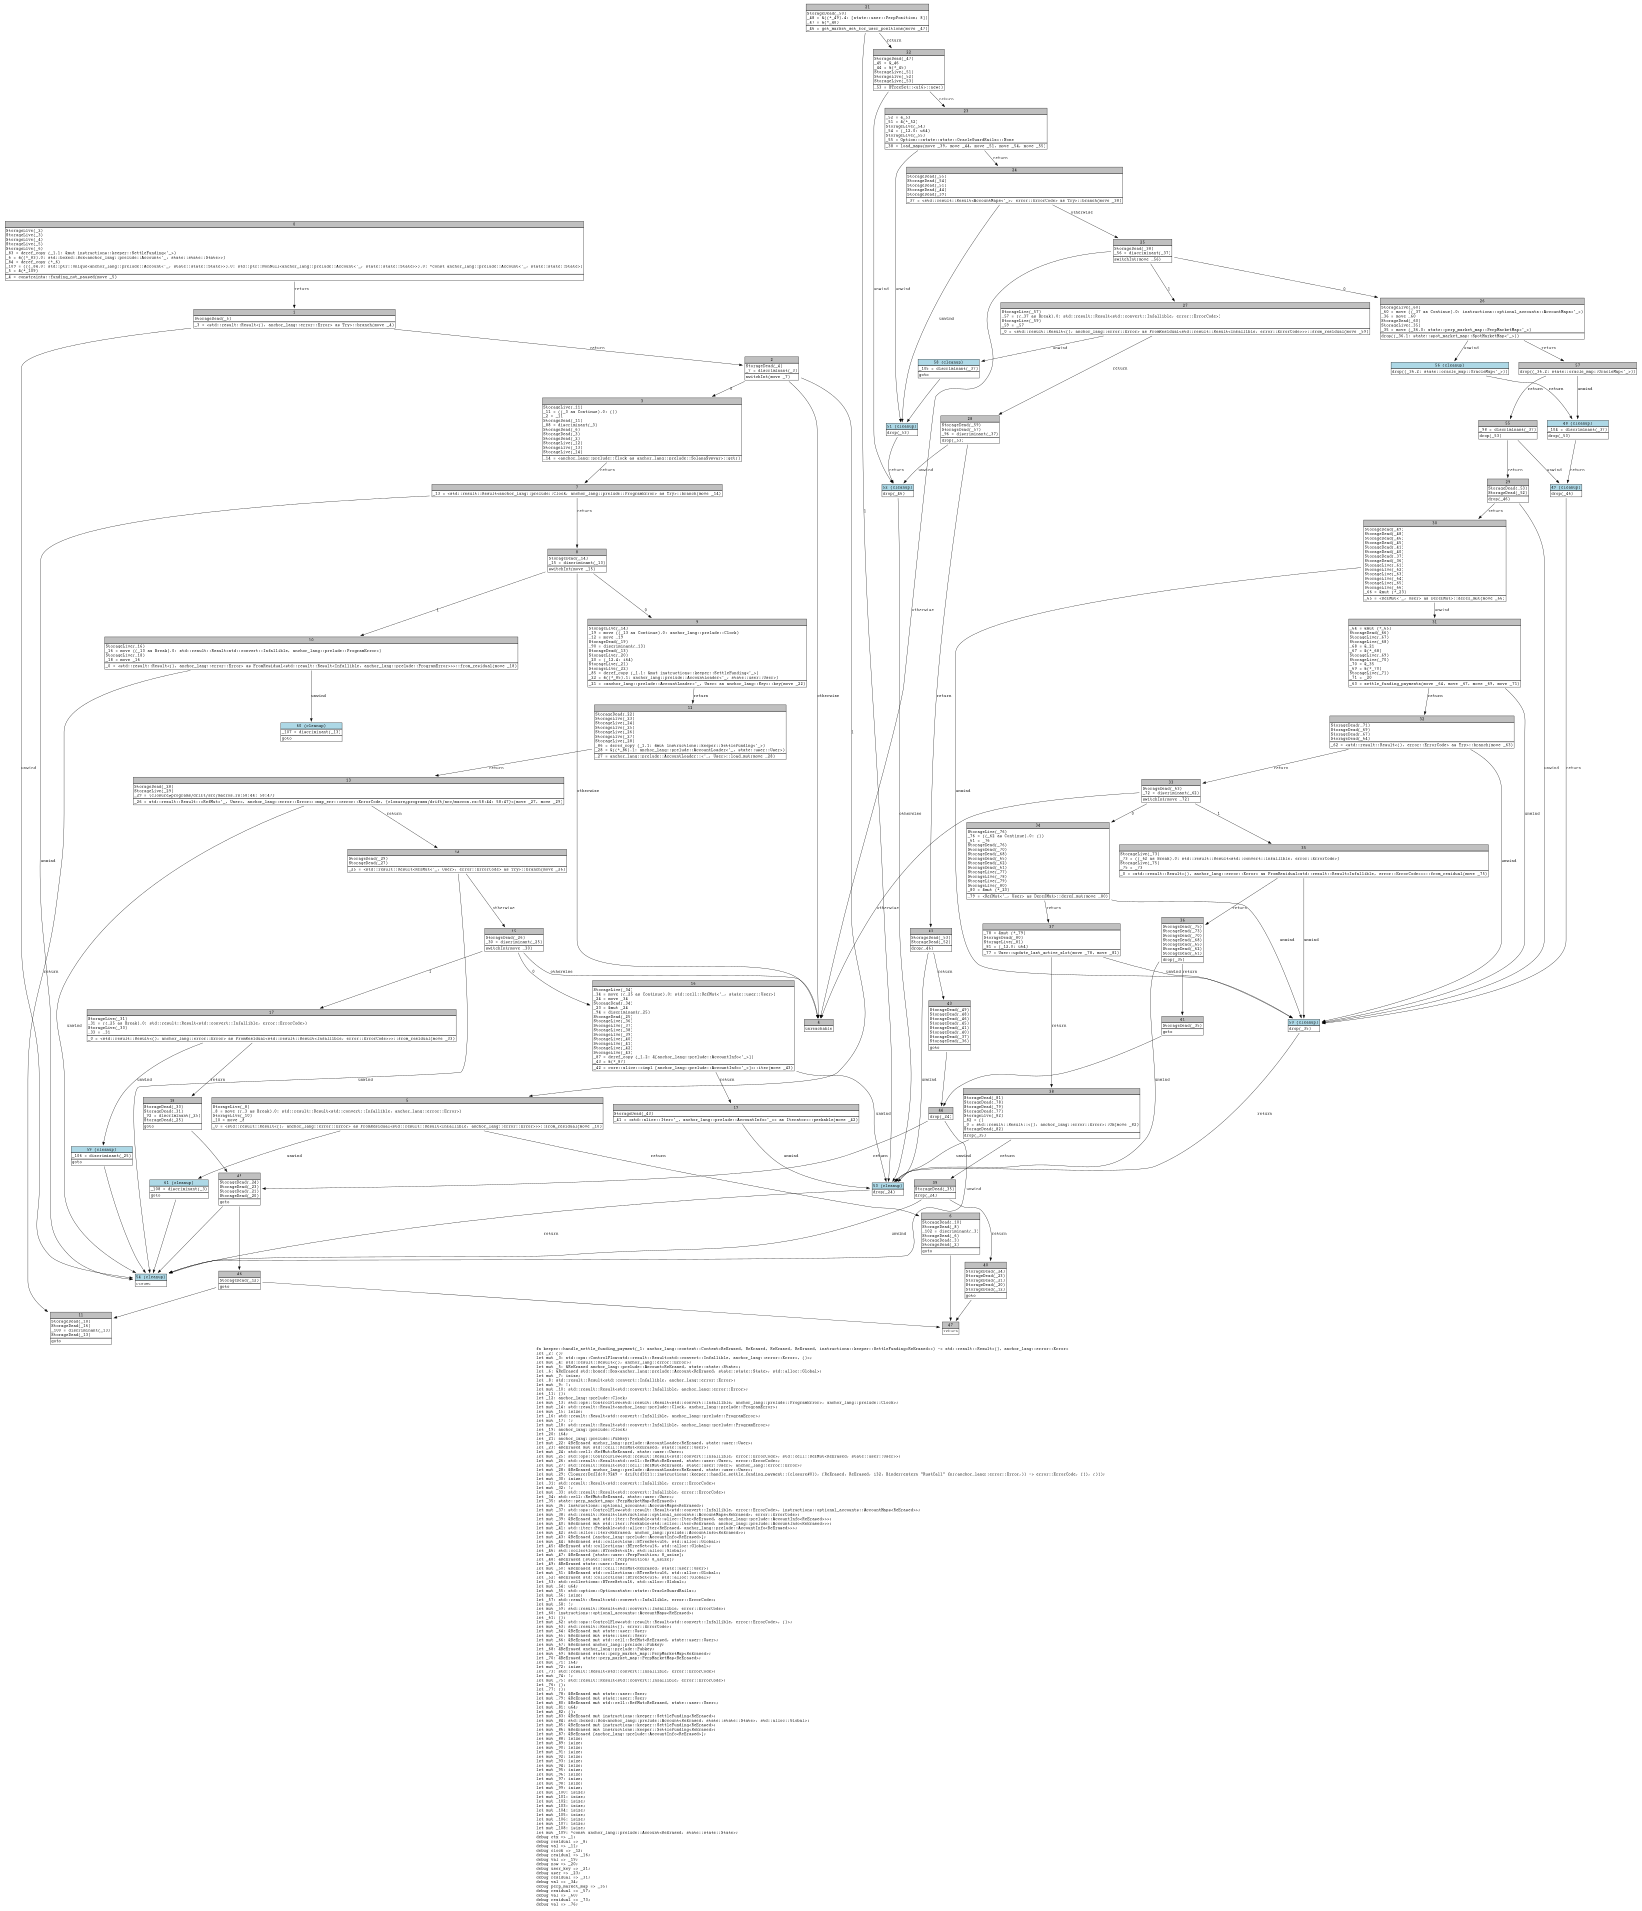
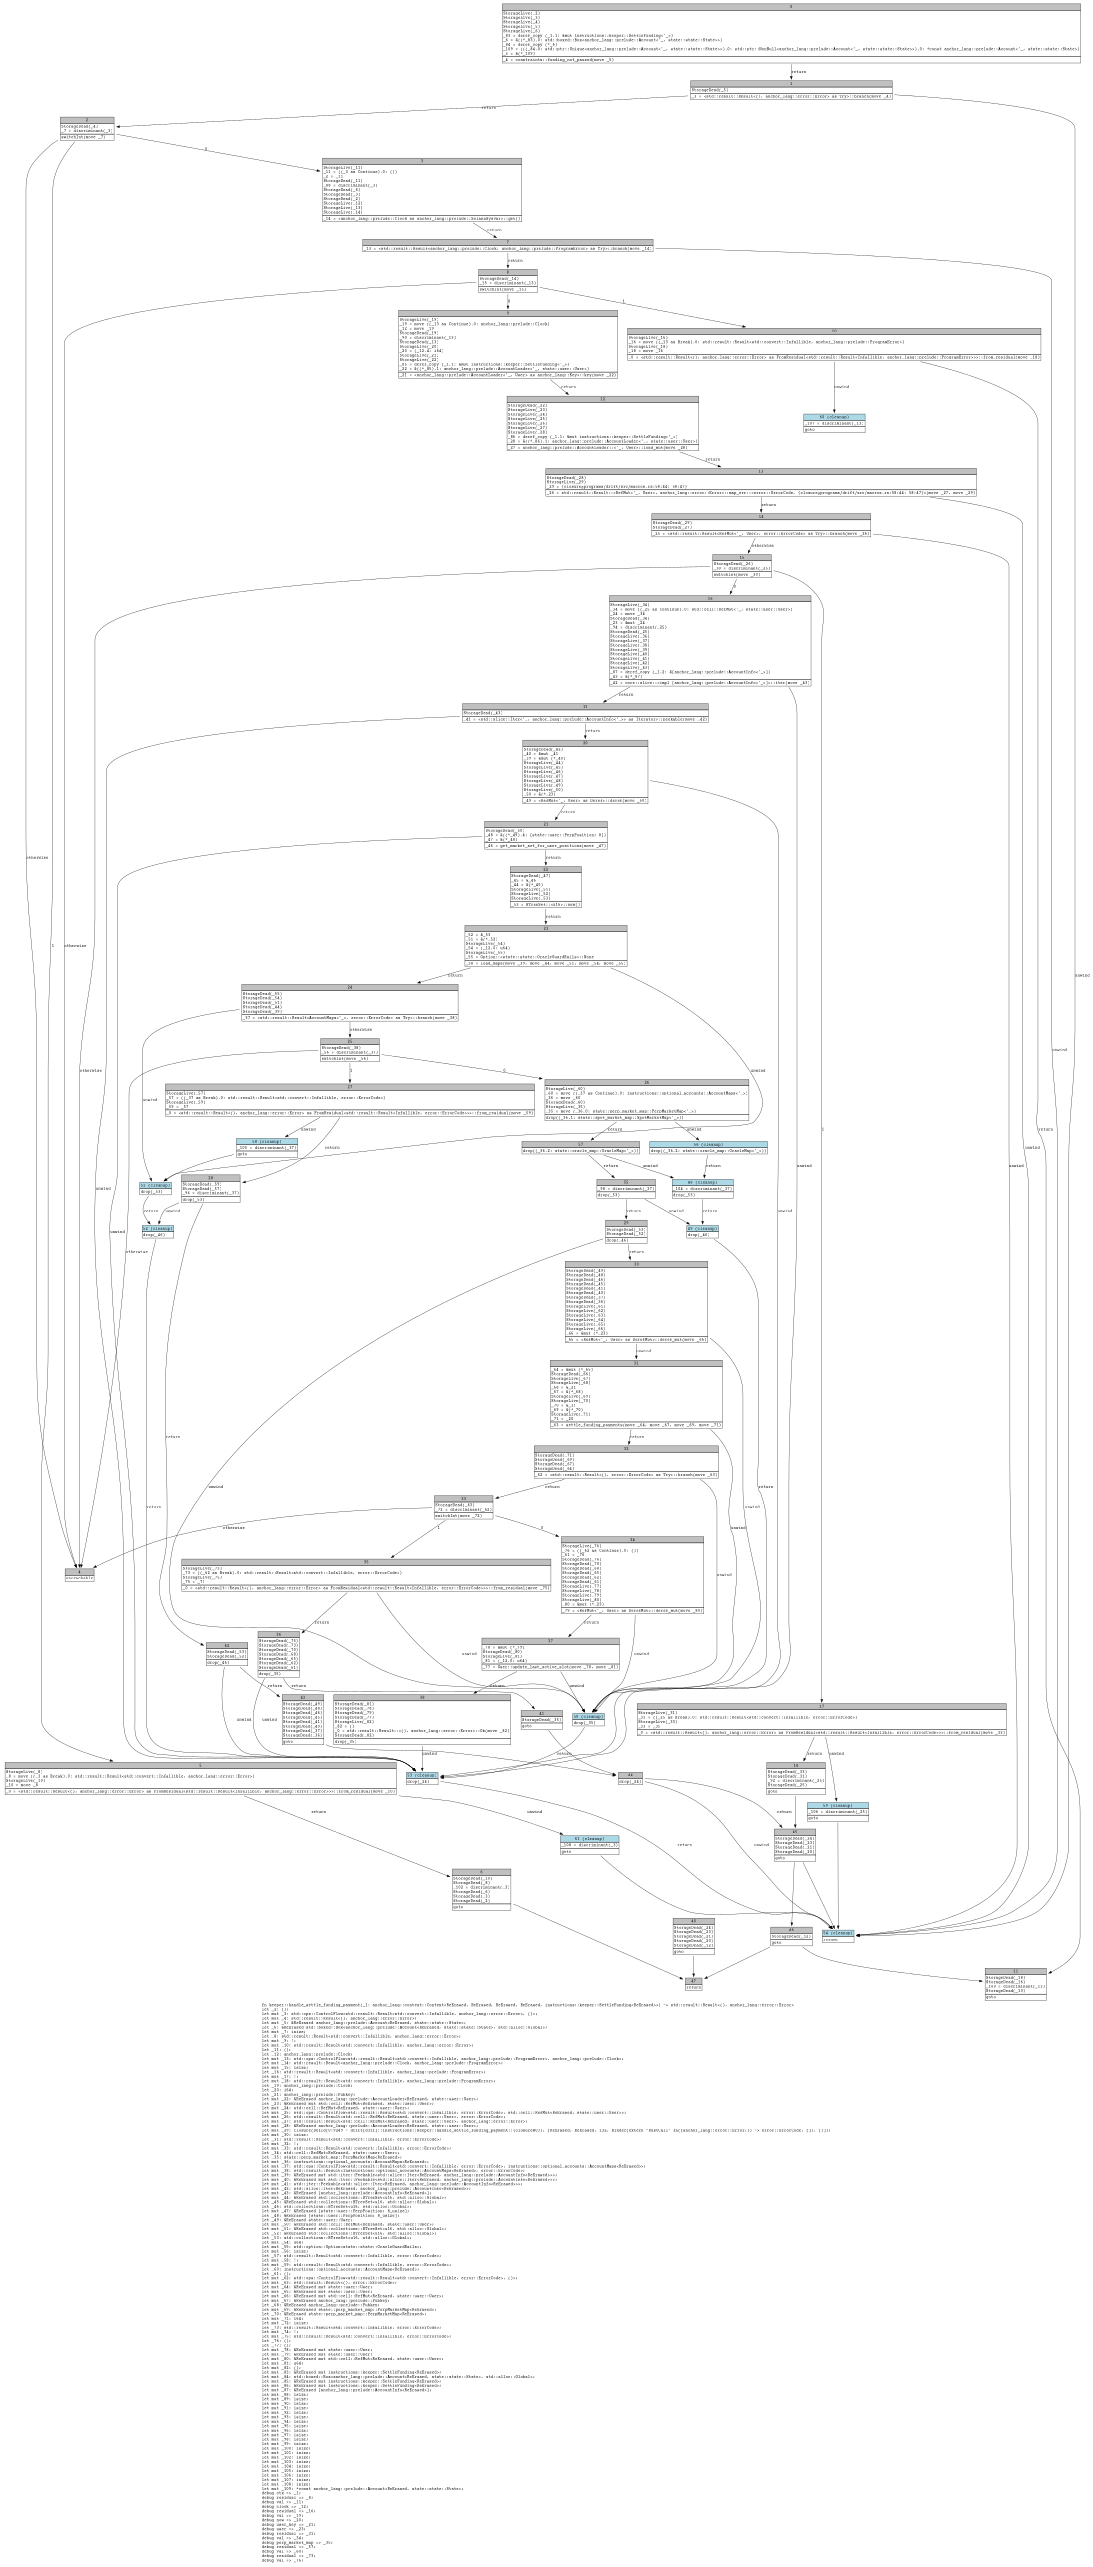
(874, 286) -> none
(865, 511) -> (118, 1232)
(609, 628) -> (419, 320)
none -> (585, 772)
(910, 814) -> (154, 1507)
(935, 1189) -> none
